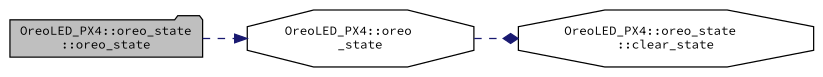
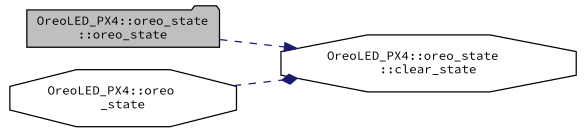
(219, 38) -> (252, 43)
